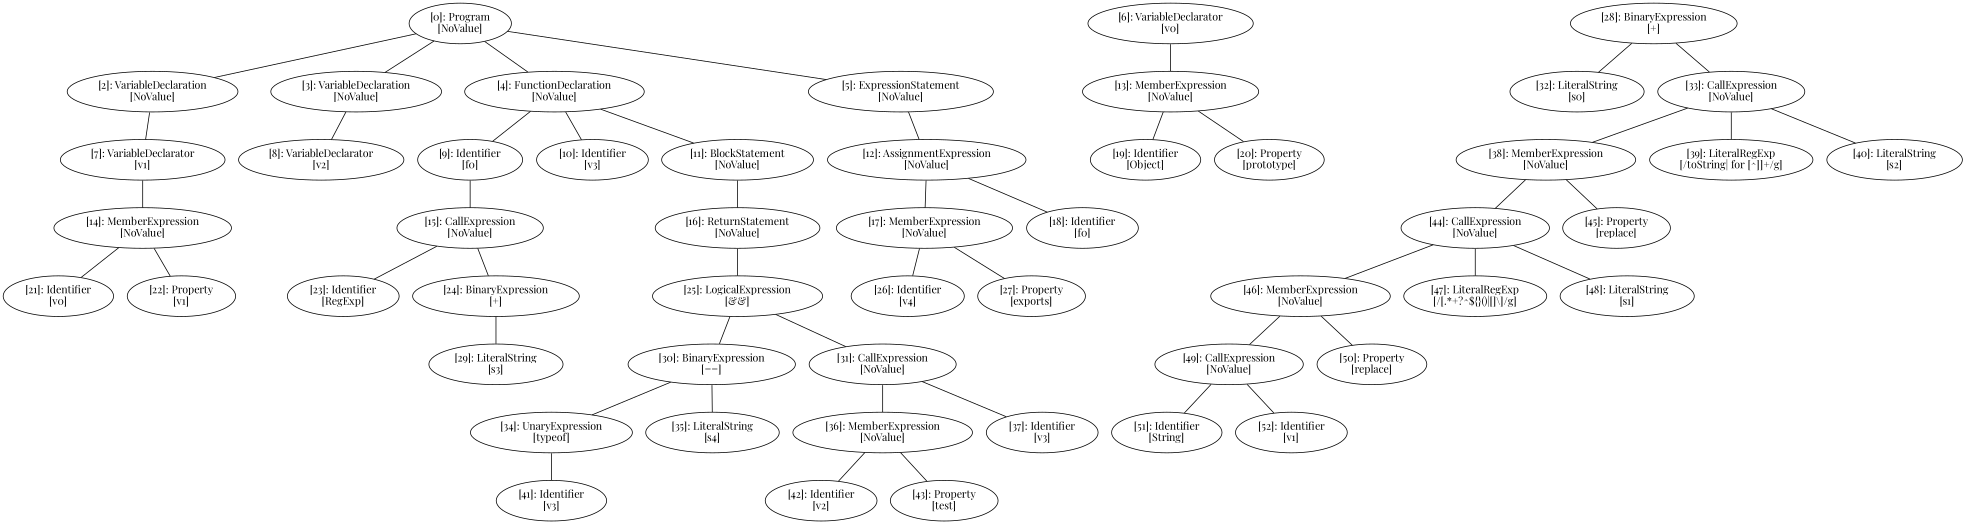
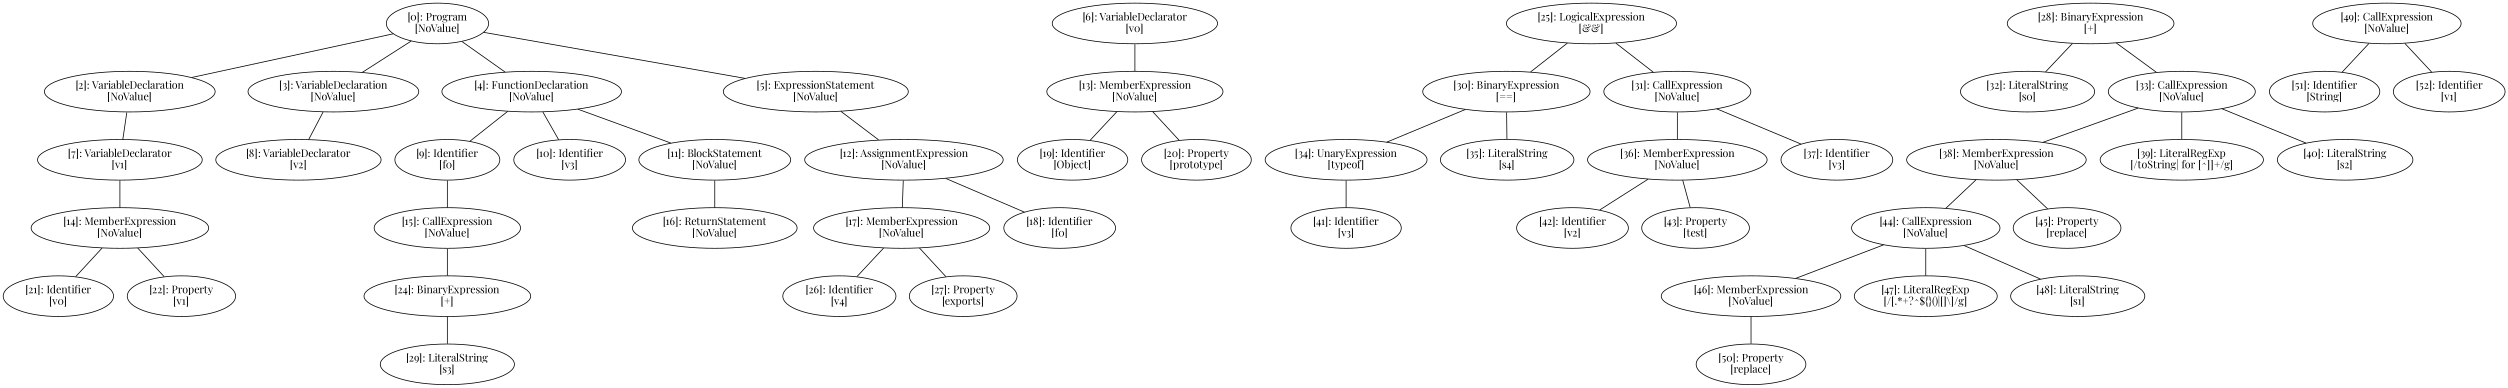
(738, 262) -> none
(343, 296) -> none
(1265, 330) -> none
